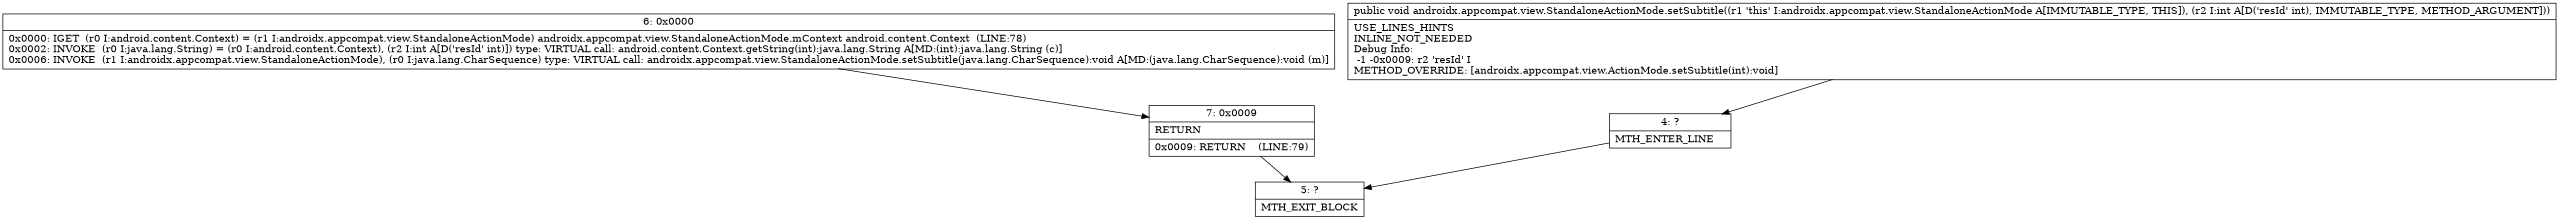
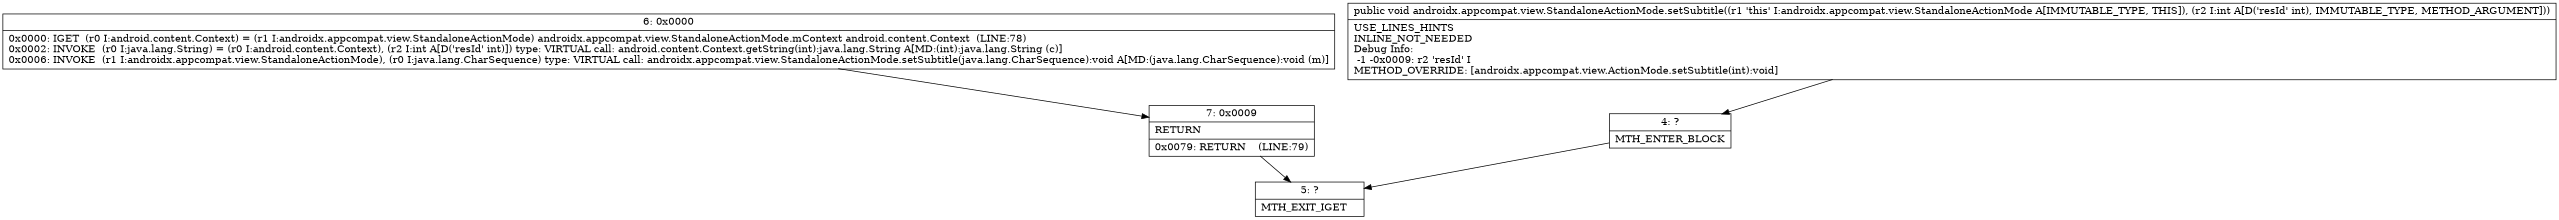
(1665, 139) -> (1670, 139)
(1232, 147) -> (1232, 147)
(1310, 207) -> (1304, 207)
